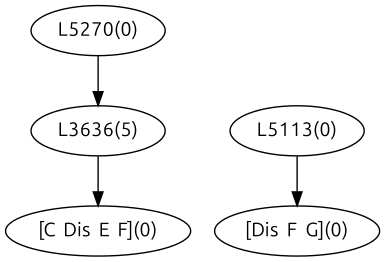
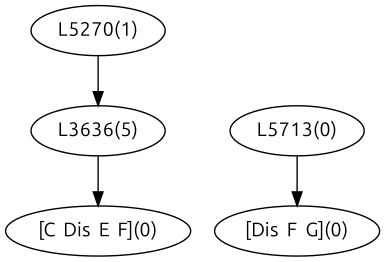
(98, 31) -> (98, 31)
(297, 131) -> (297, 131)
